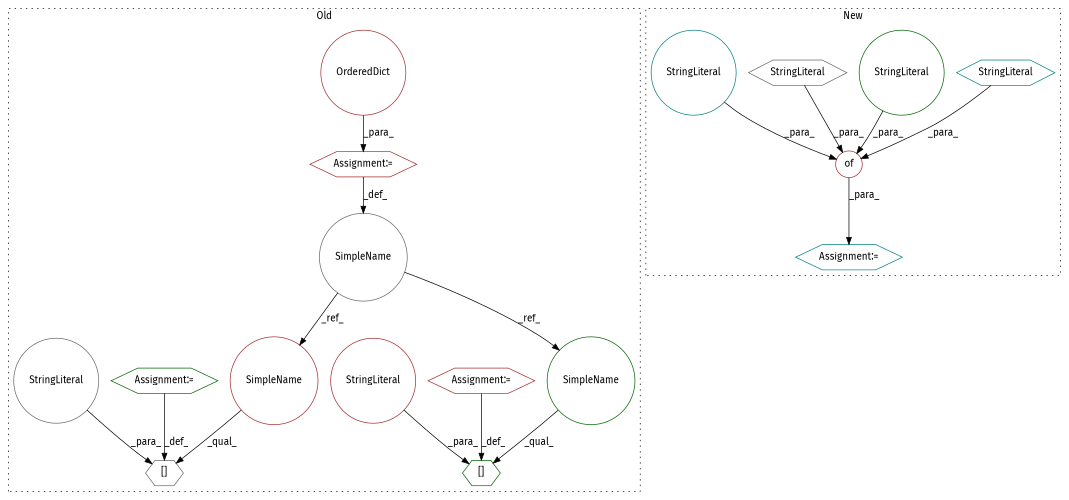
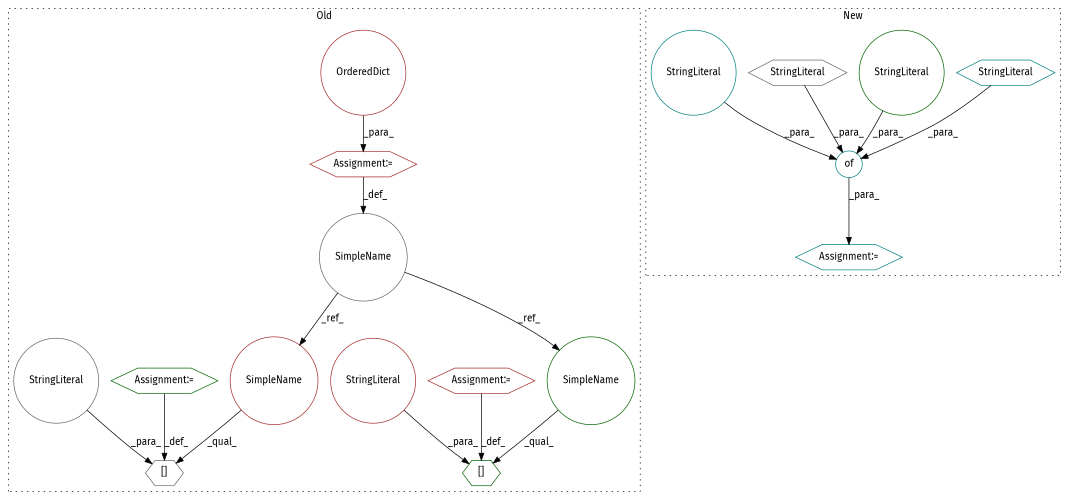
(849, 164) -> (849, 164)
